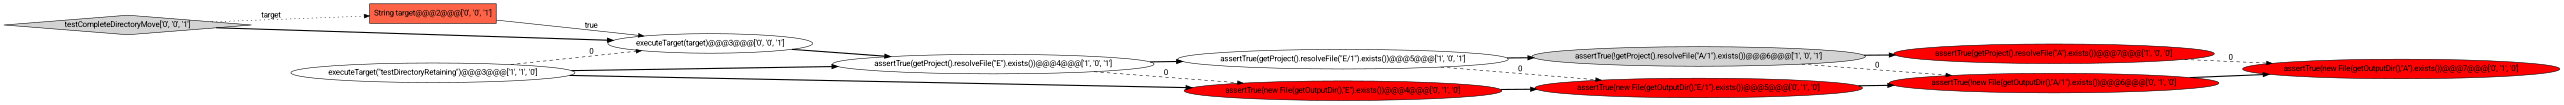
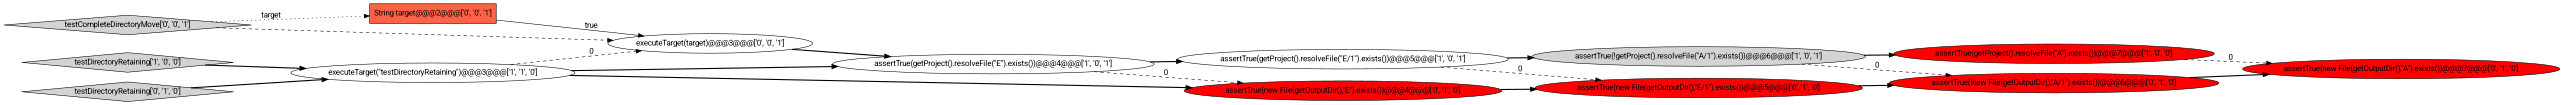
(412, 34) -> (412, 34)
none -> (128, 62)
none -> (128, 92)
